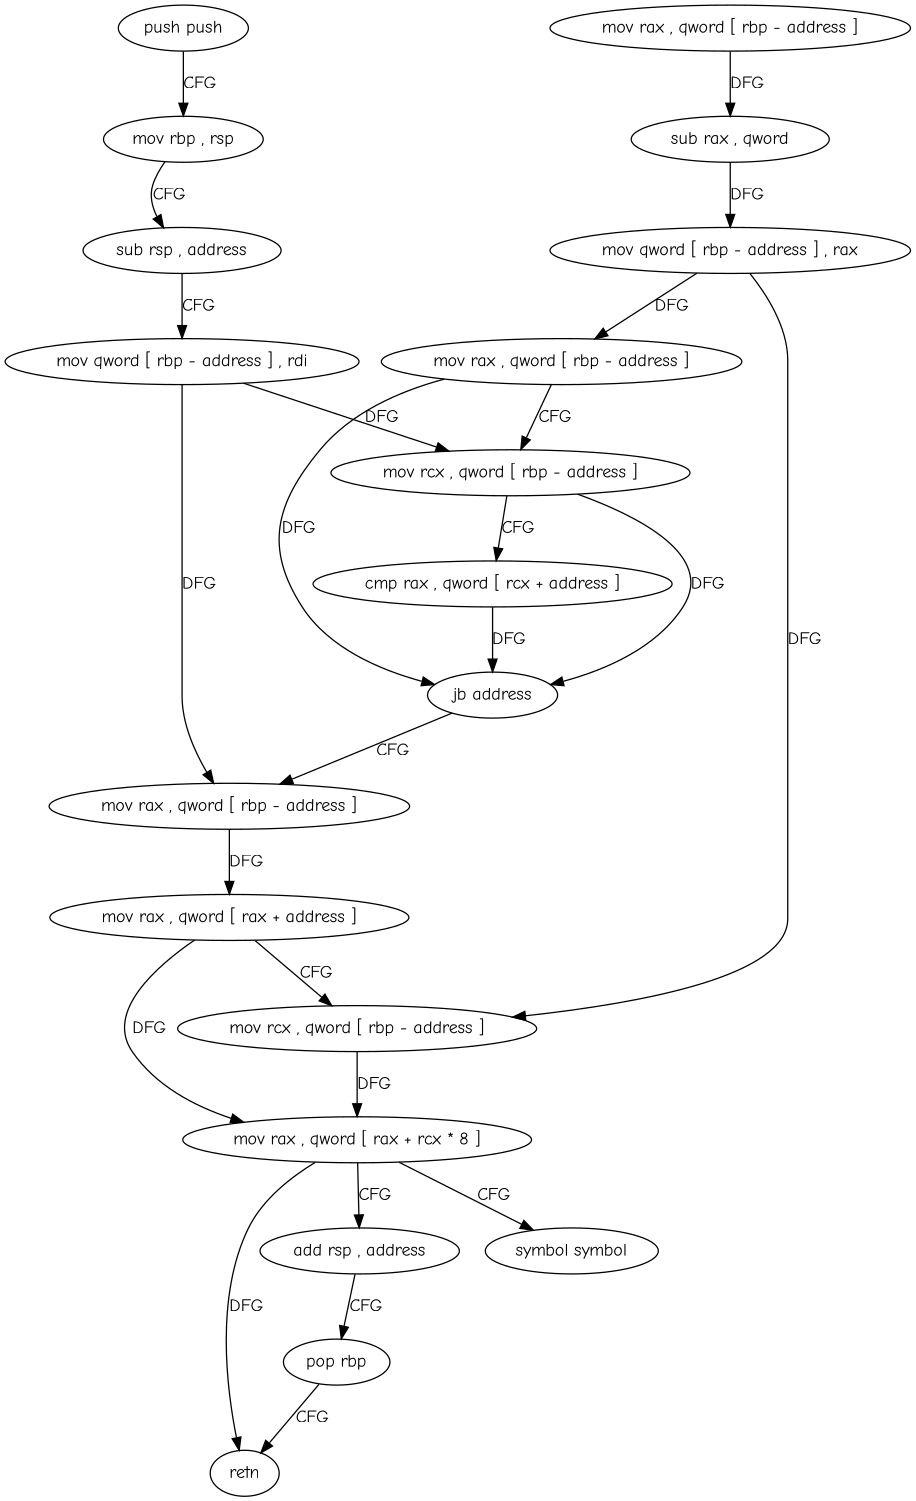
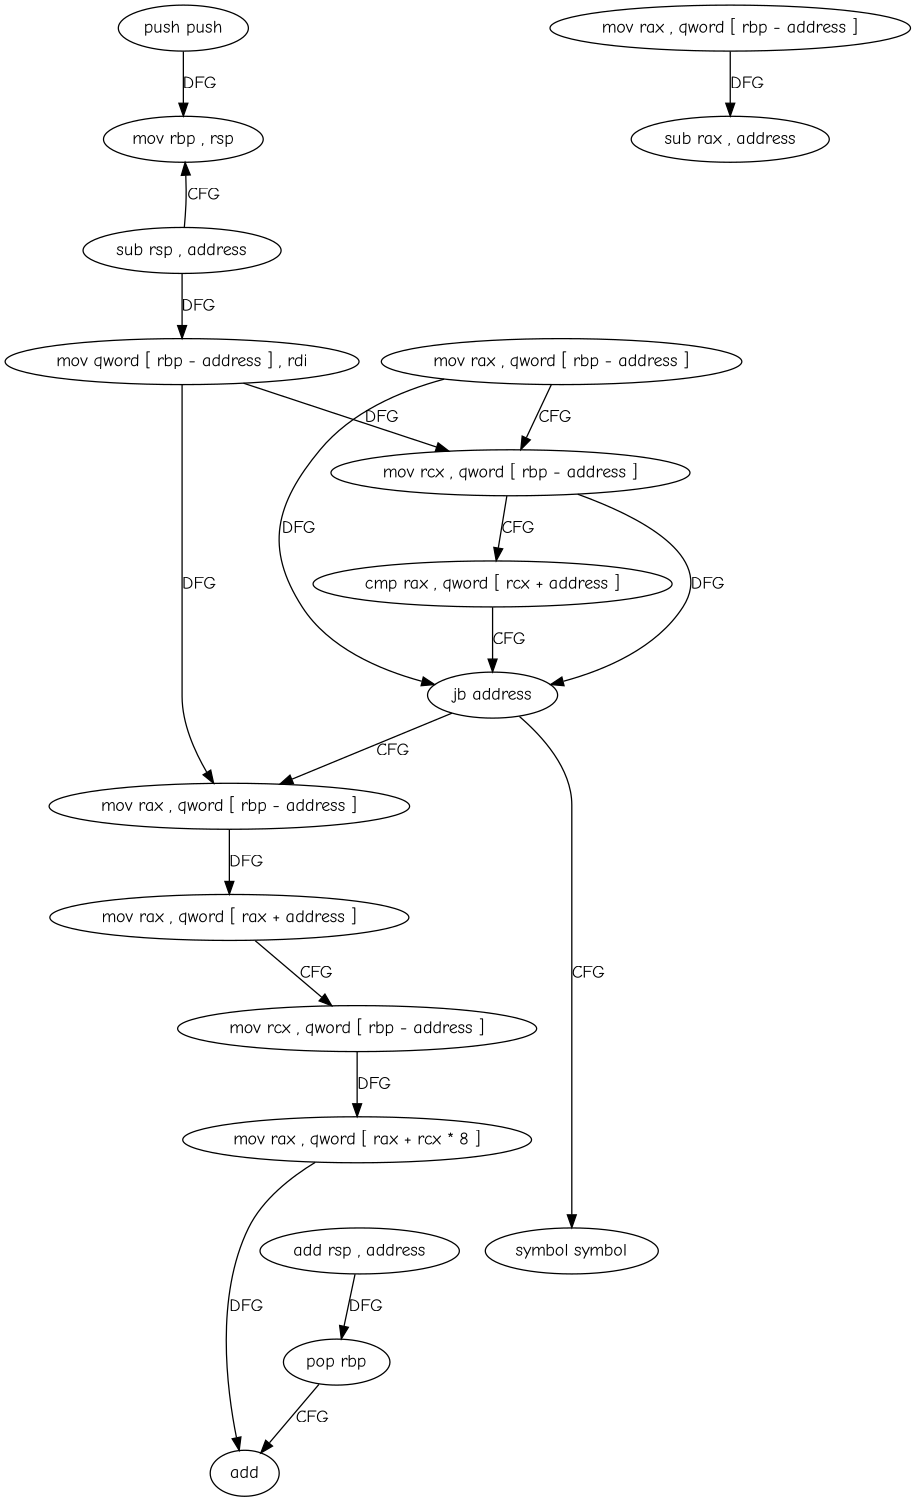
(200, 84) -> (200, 84)
(730, 139) -> (730, 139)
(152, 188) -> (186, 201)
(730, 250) -> none
(199, 306) -> (199, 306)
(509, 640) -> (509, 640)
(128, 1043) -> none
(358, 1189) -> none
(460, 1193) -> (572, 957)
(366, 1307) -> (366, 1307)
(245, 1473) -> (245, 1473)
